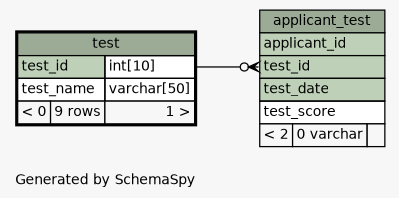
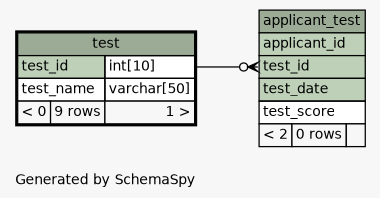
(330, 135) -> (319, 135)
